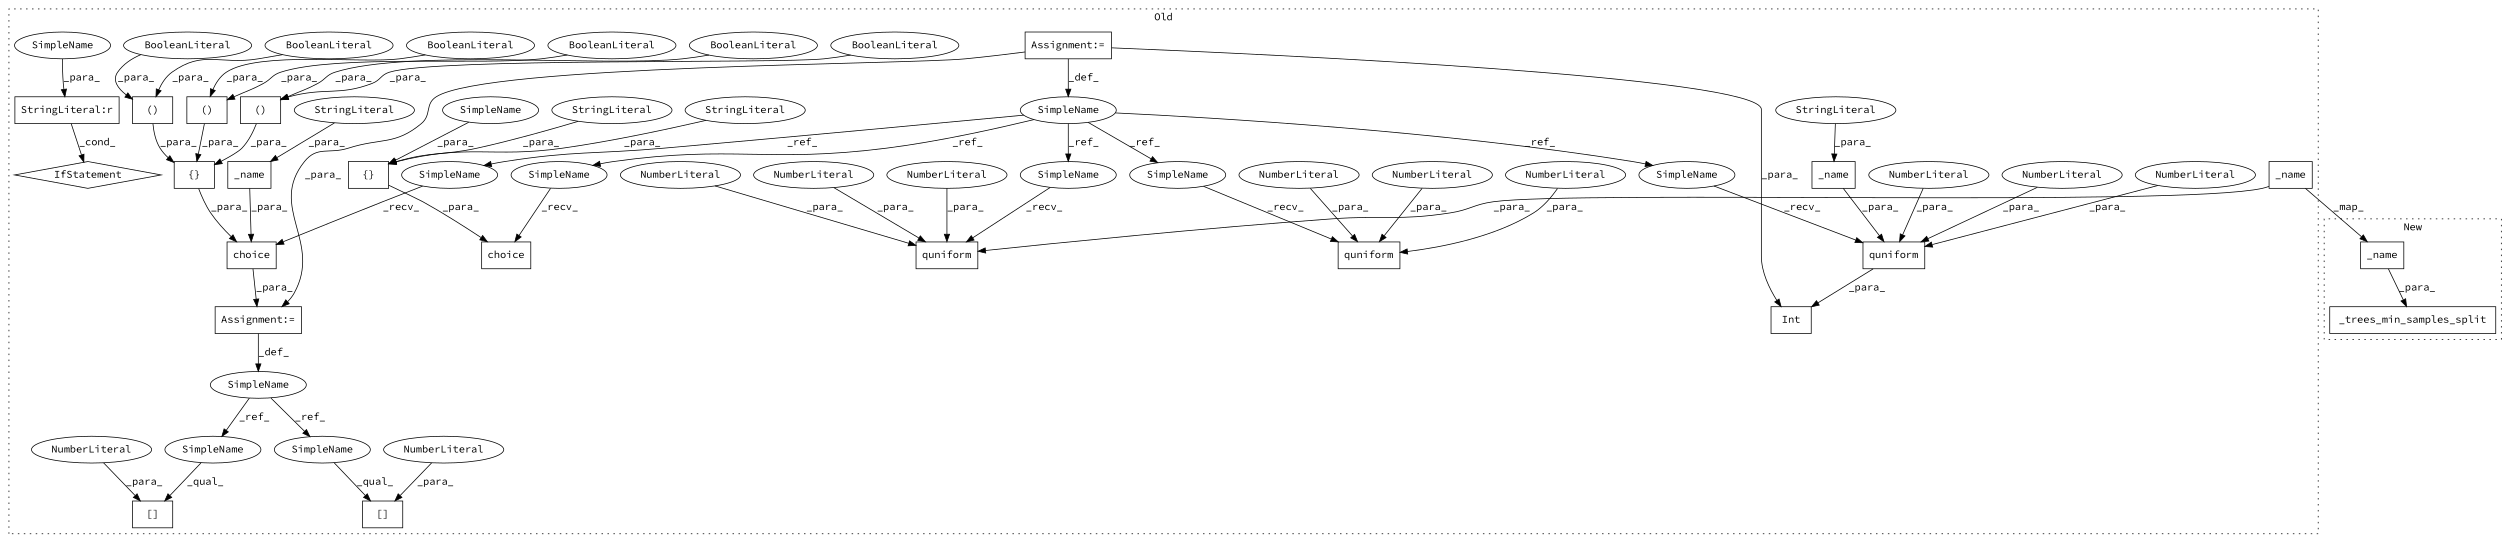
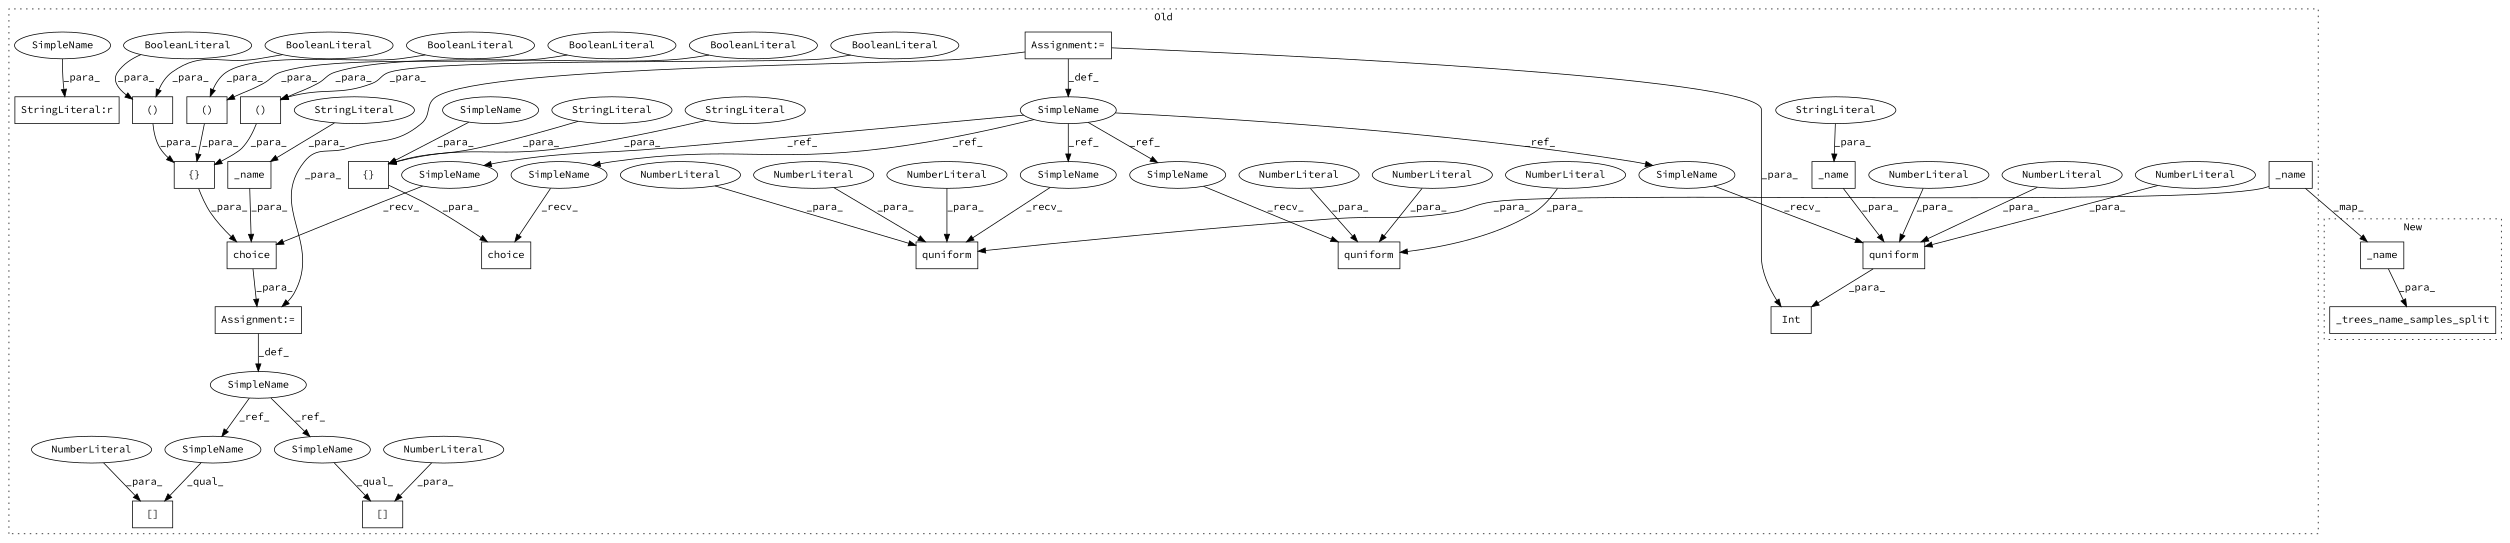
(88, 175) -> none
(2413, 320) -> (2413, 320)
